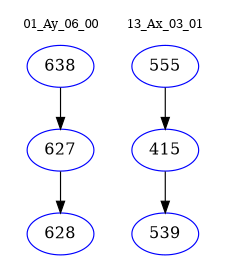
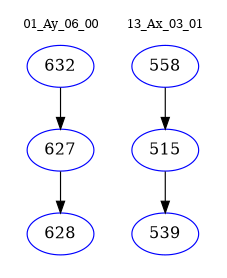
(61, 66) -> (61, 66)
(165, 66) -> (165, 66)
(165, 150) -> (165, 150)
